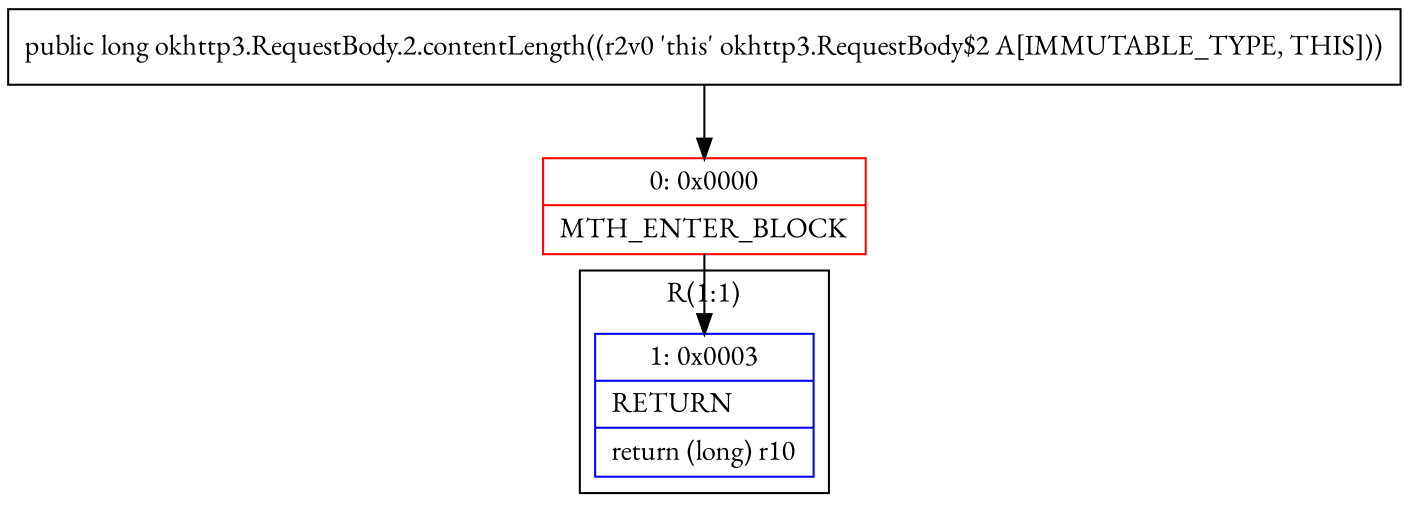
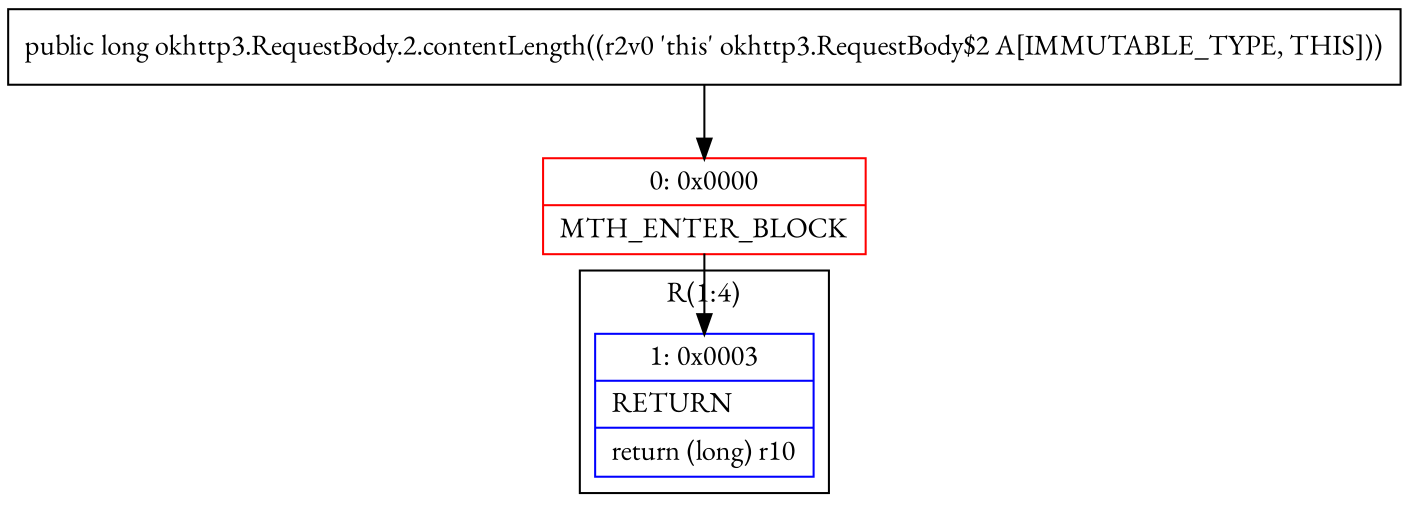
(704, 294) -> (704, 294)
